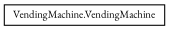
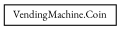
(84, 15) -> (60, 15)
